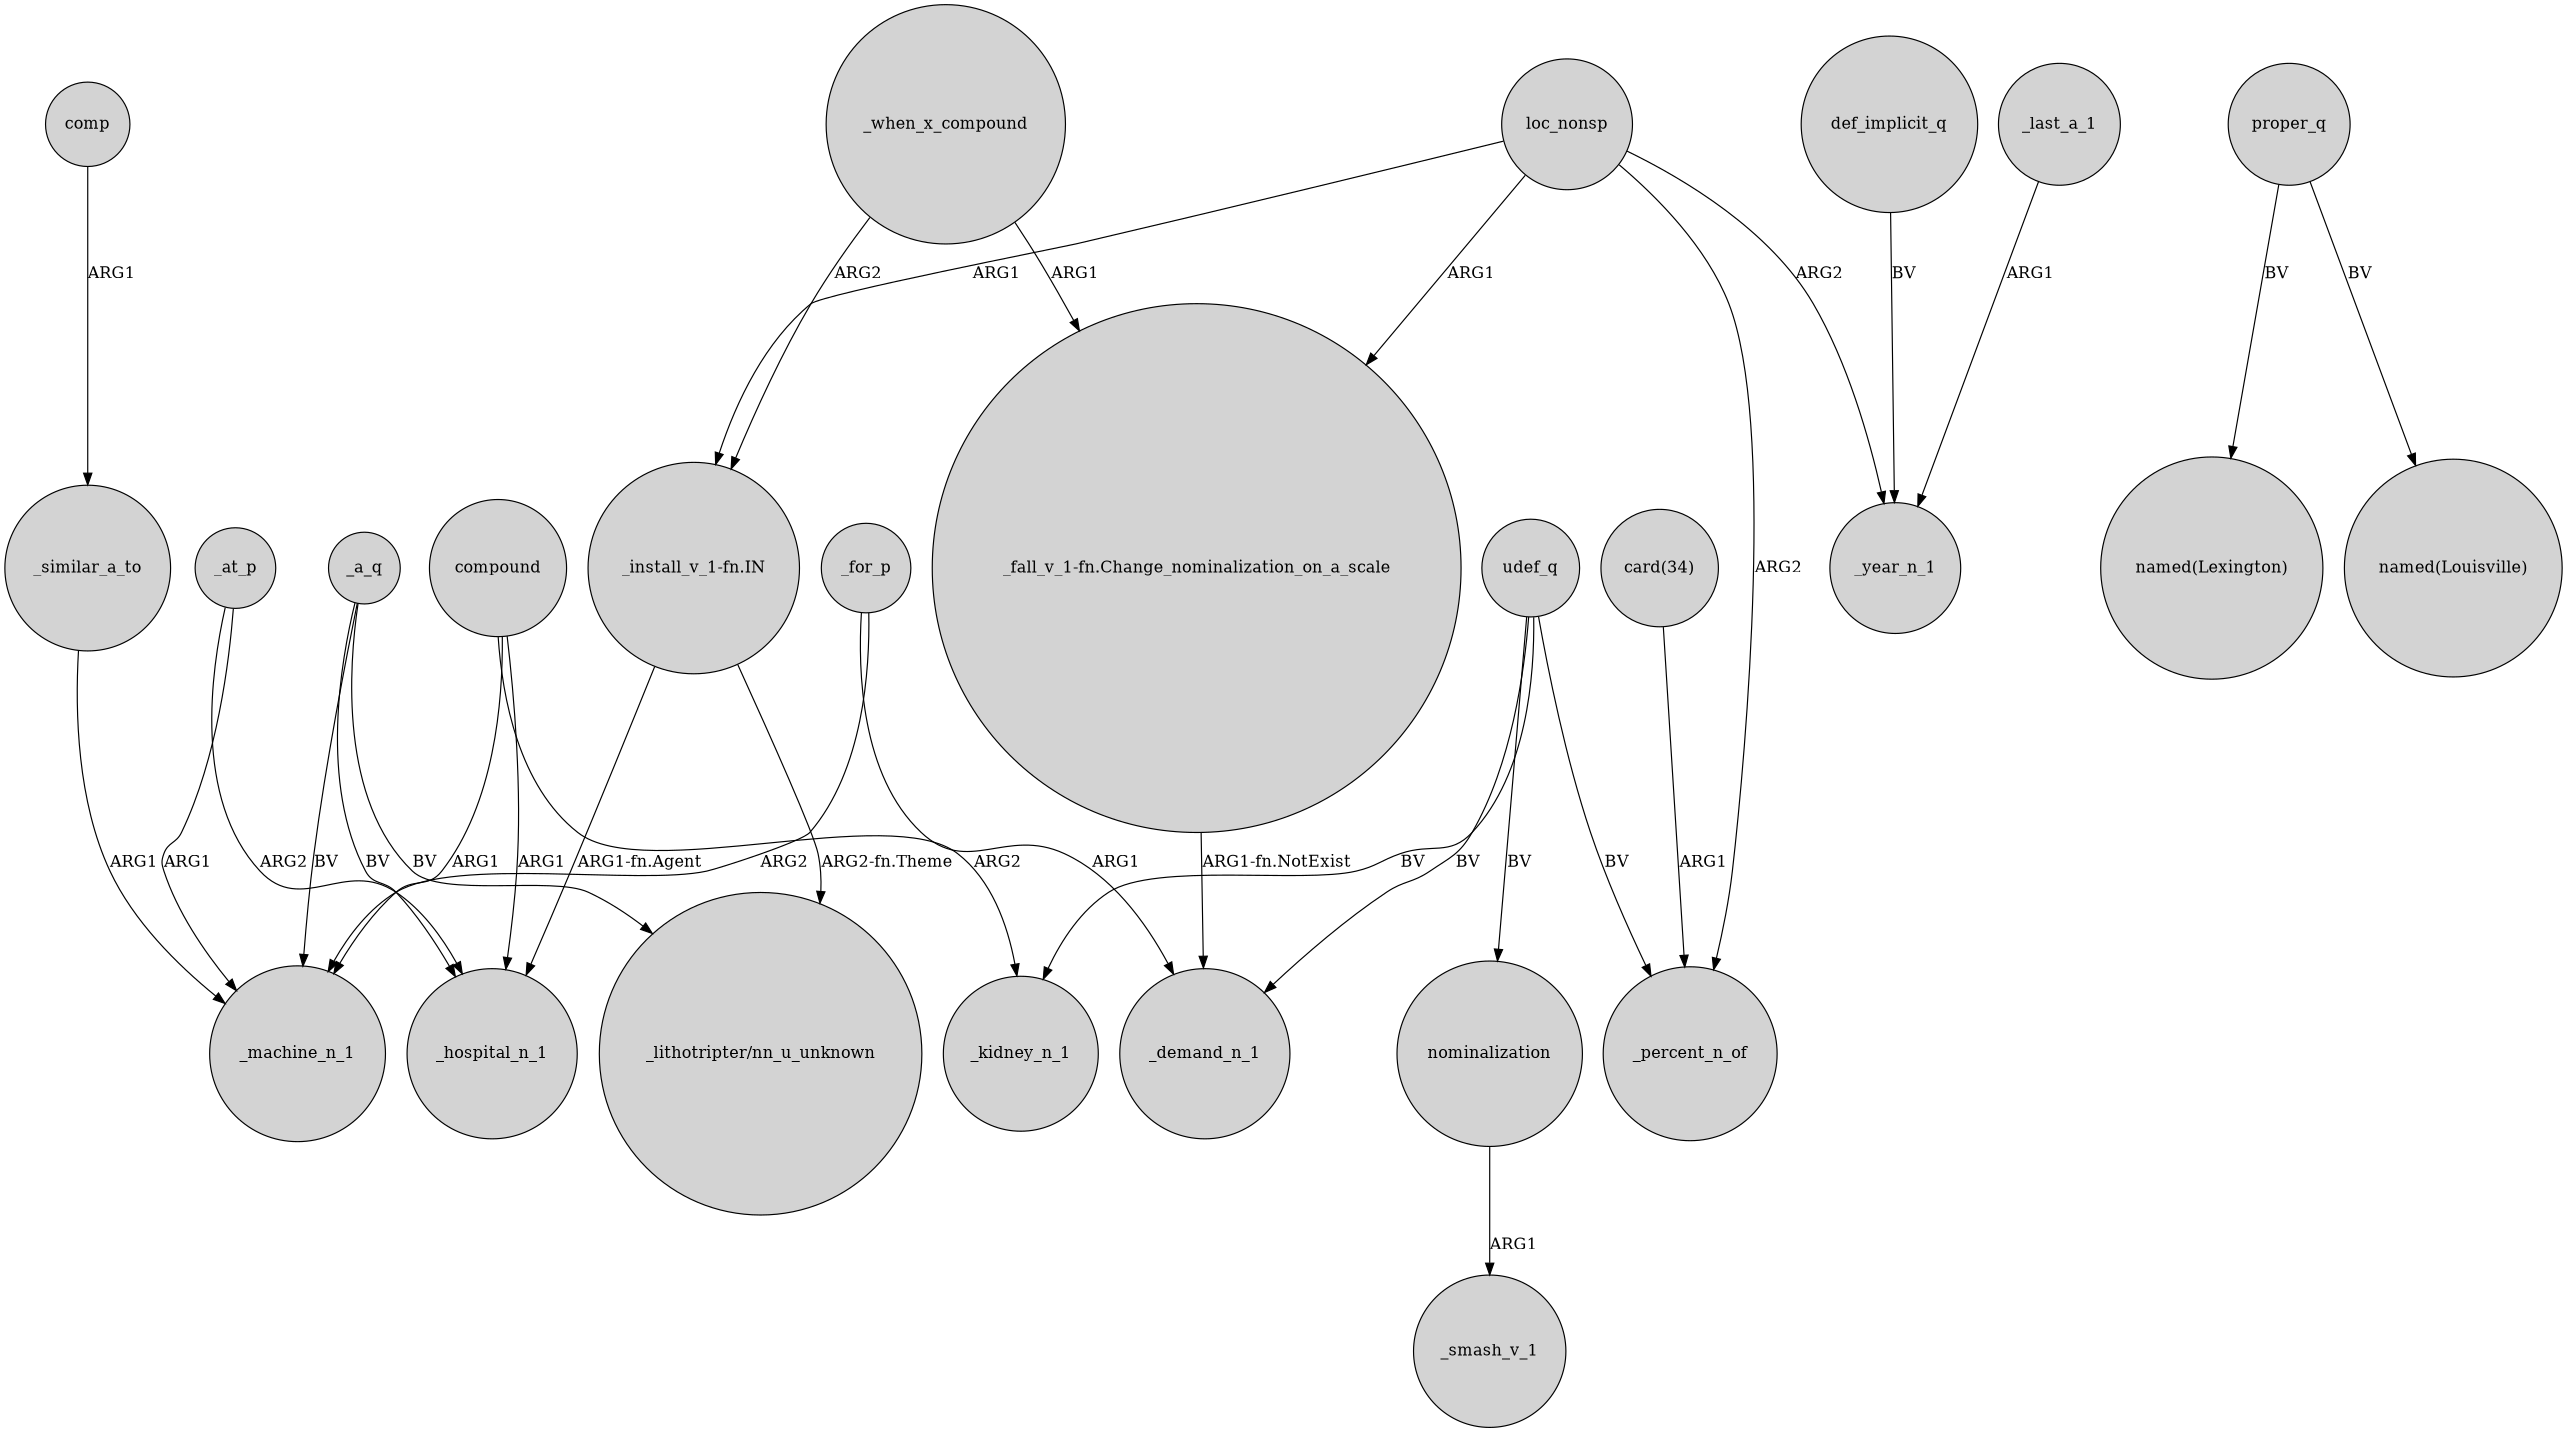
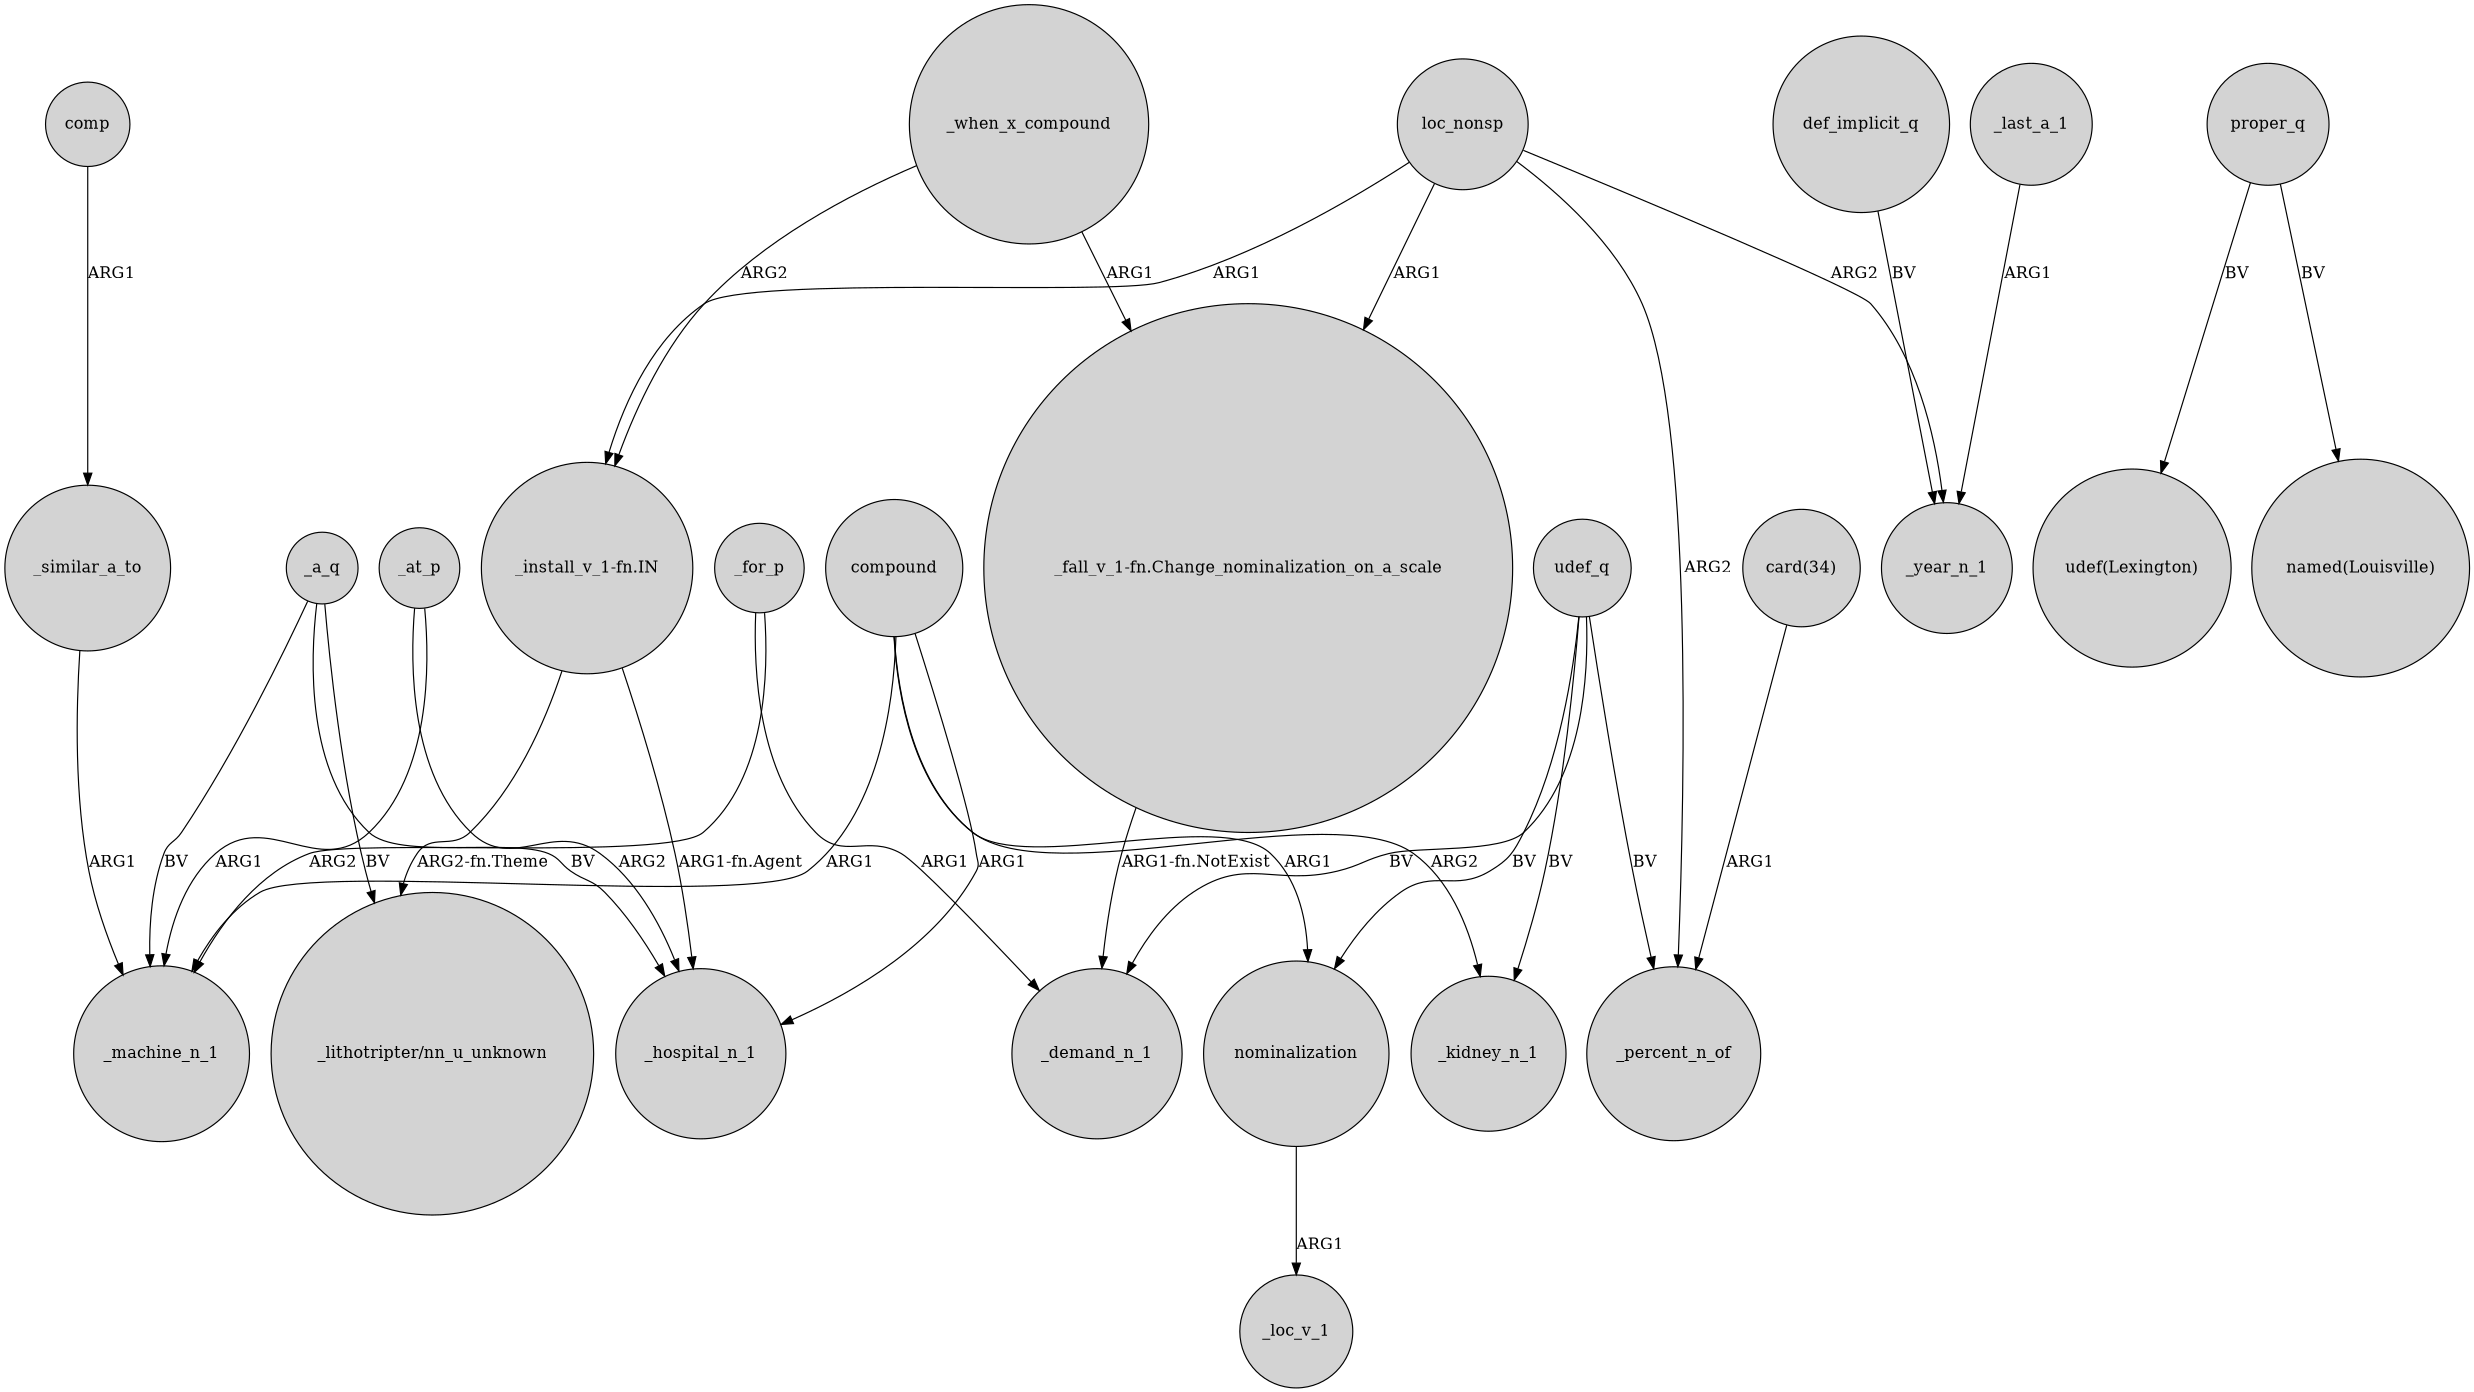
(2212, 568) -> (2132, 568)
none -> (1067, 846)
(1490, 1351) -> (1296, 1331)
